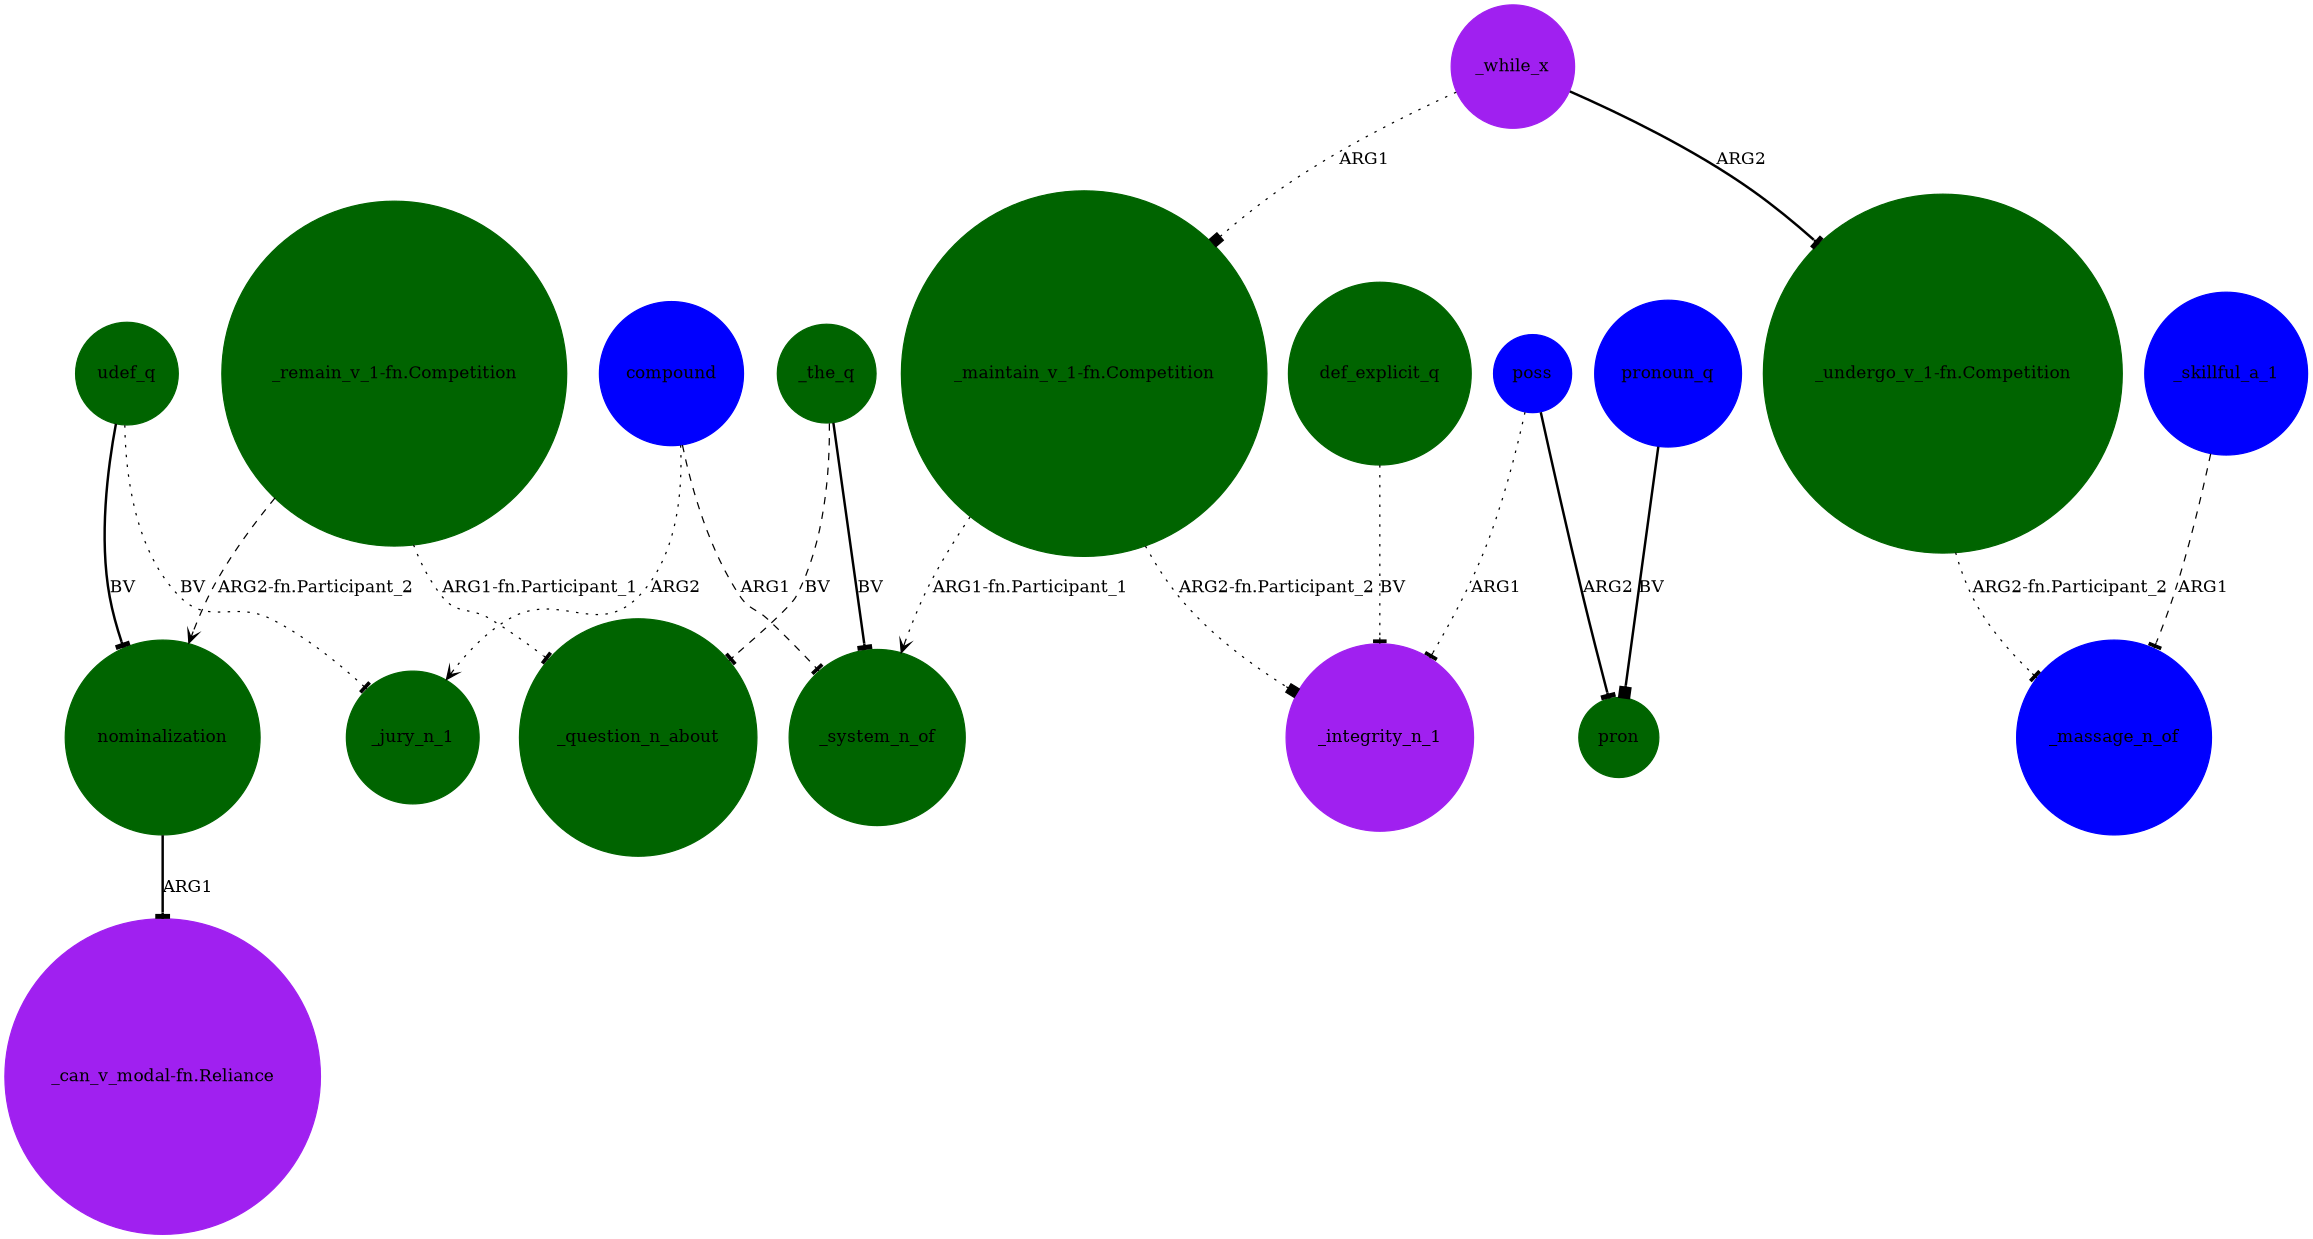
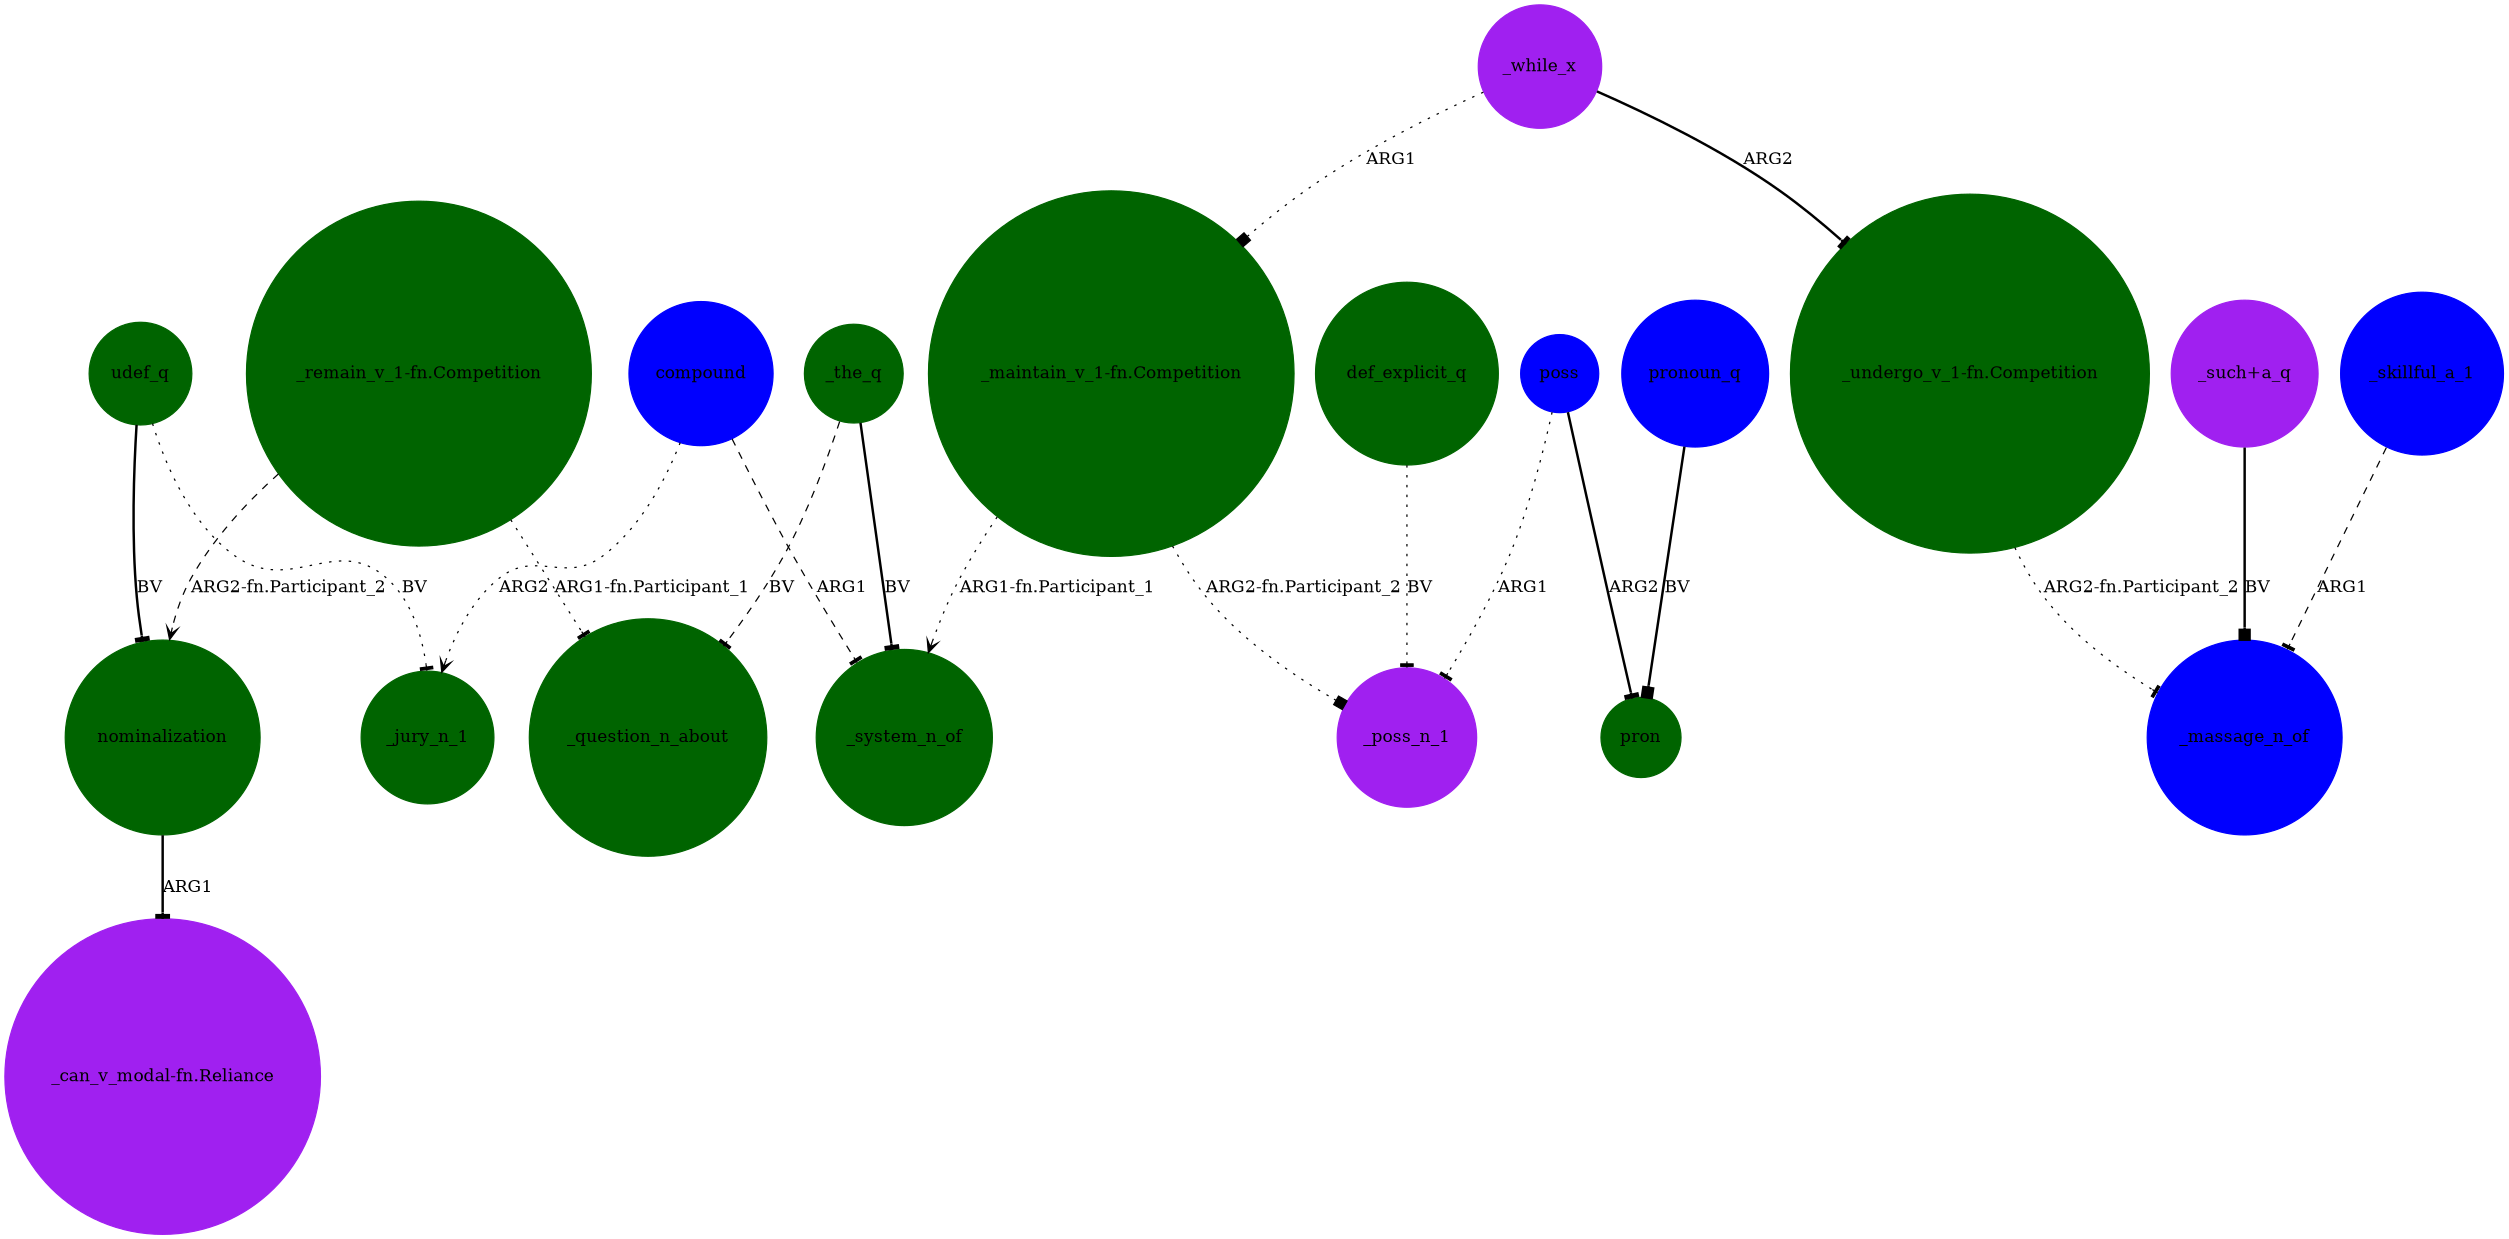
none -> (2245, 374)
(1380, 738) -> (1407, 738)
